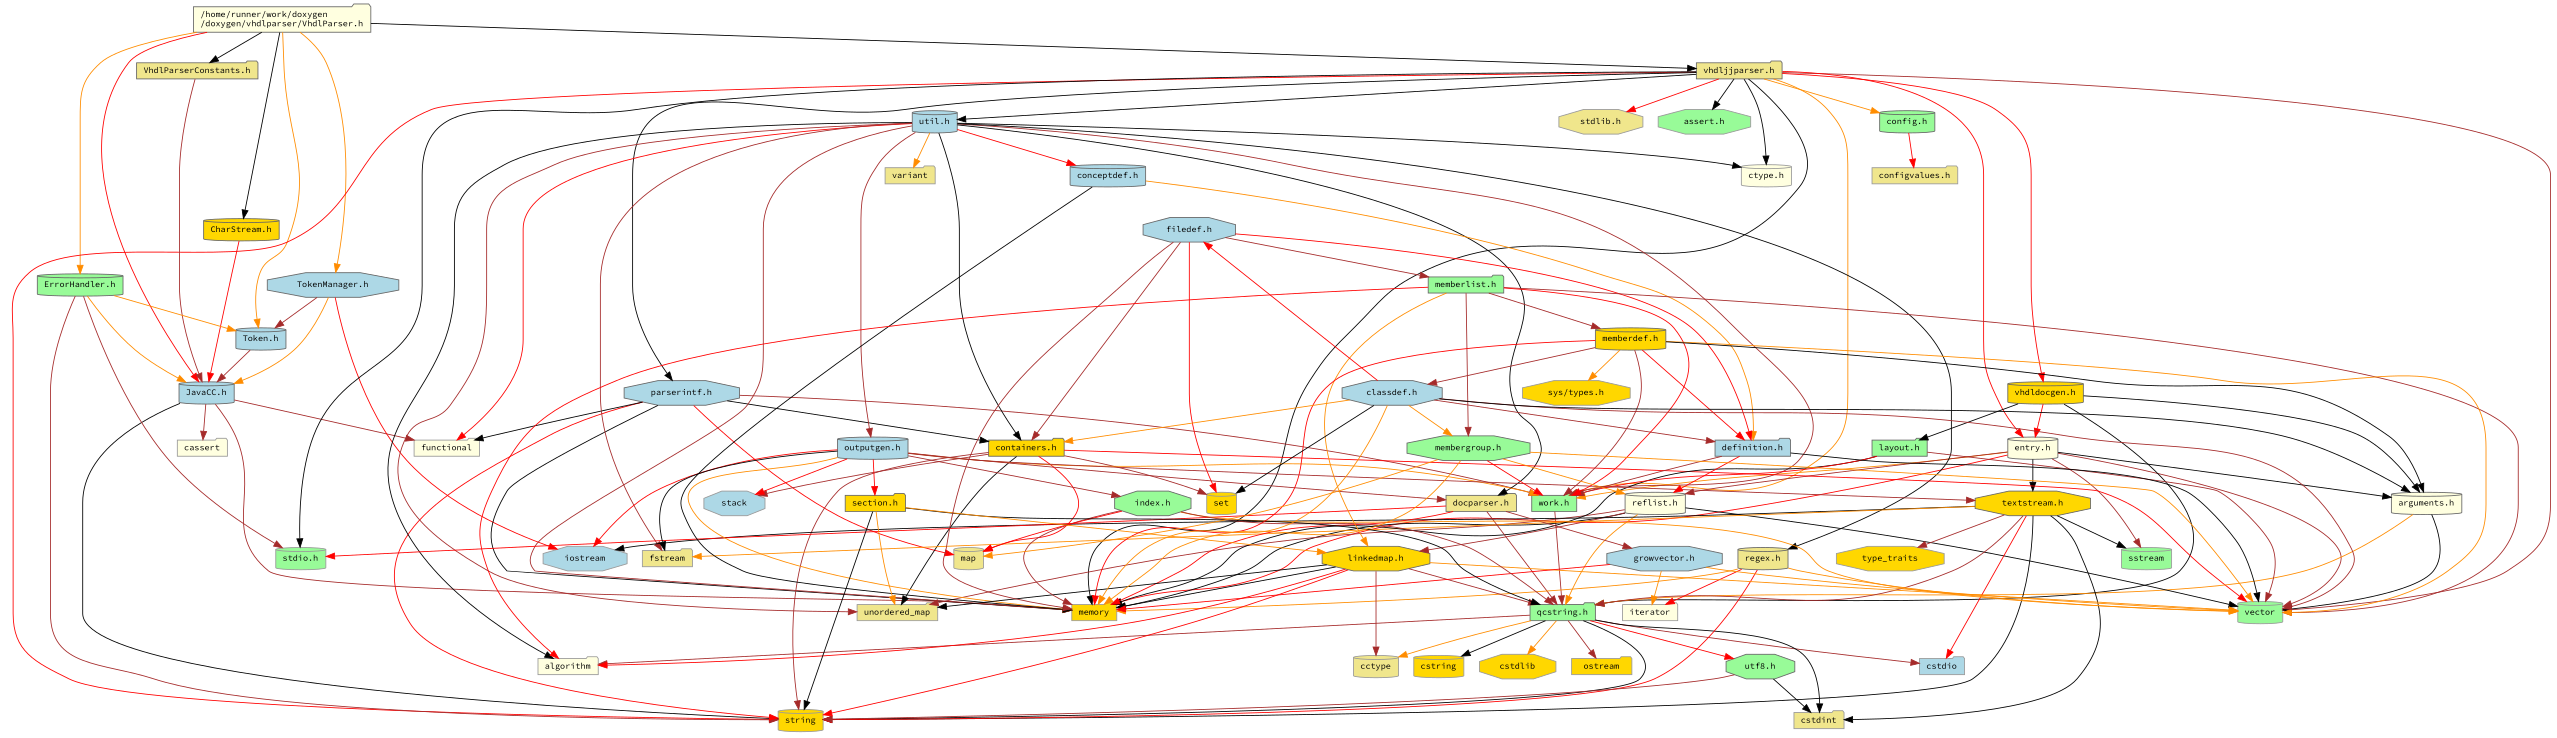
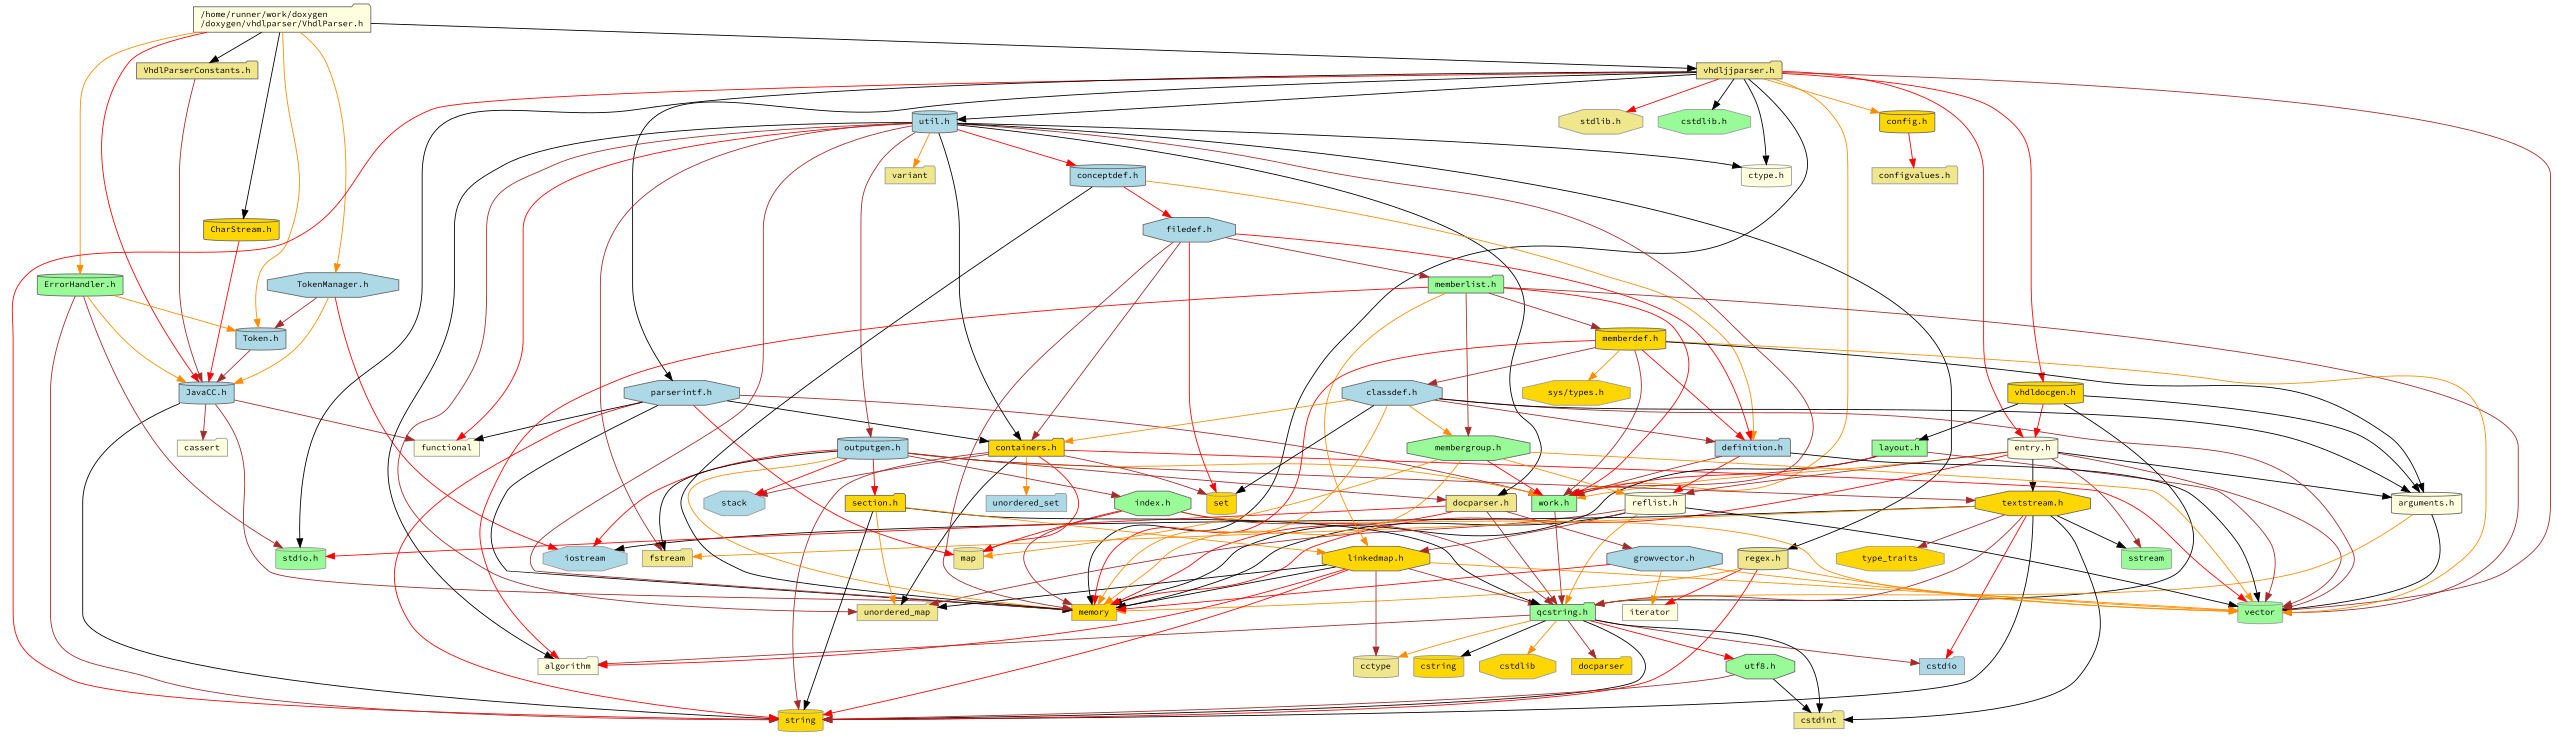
(1704, 122) -> (1704, 122)
(1907, 122) -> (1907, 122)
(1294, 314) -> (1144, 200)
none -> (1026, 503)
(1602, 667) -> (1602, 667)
